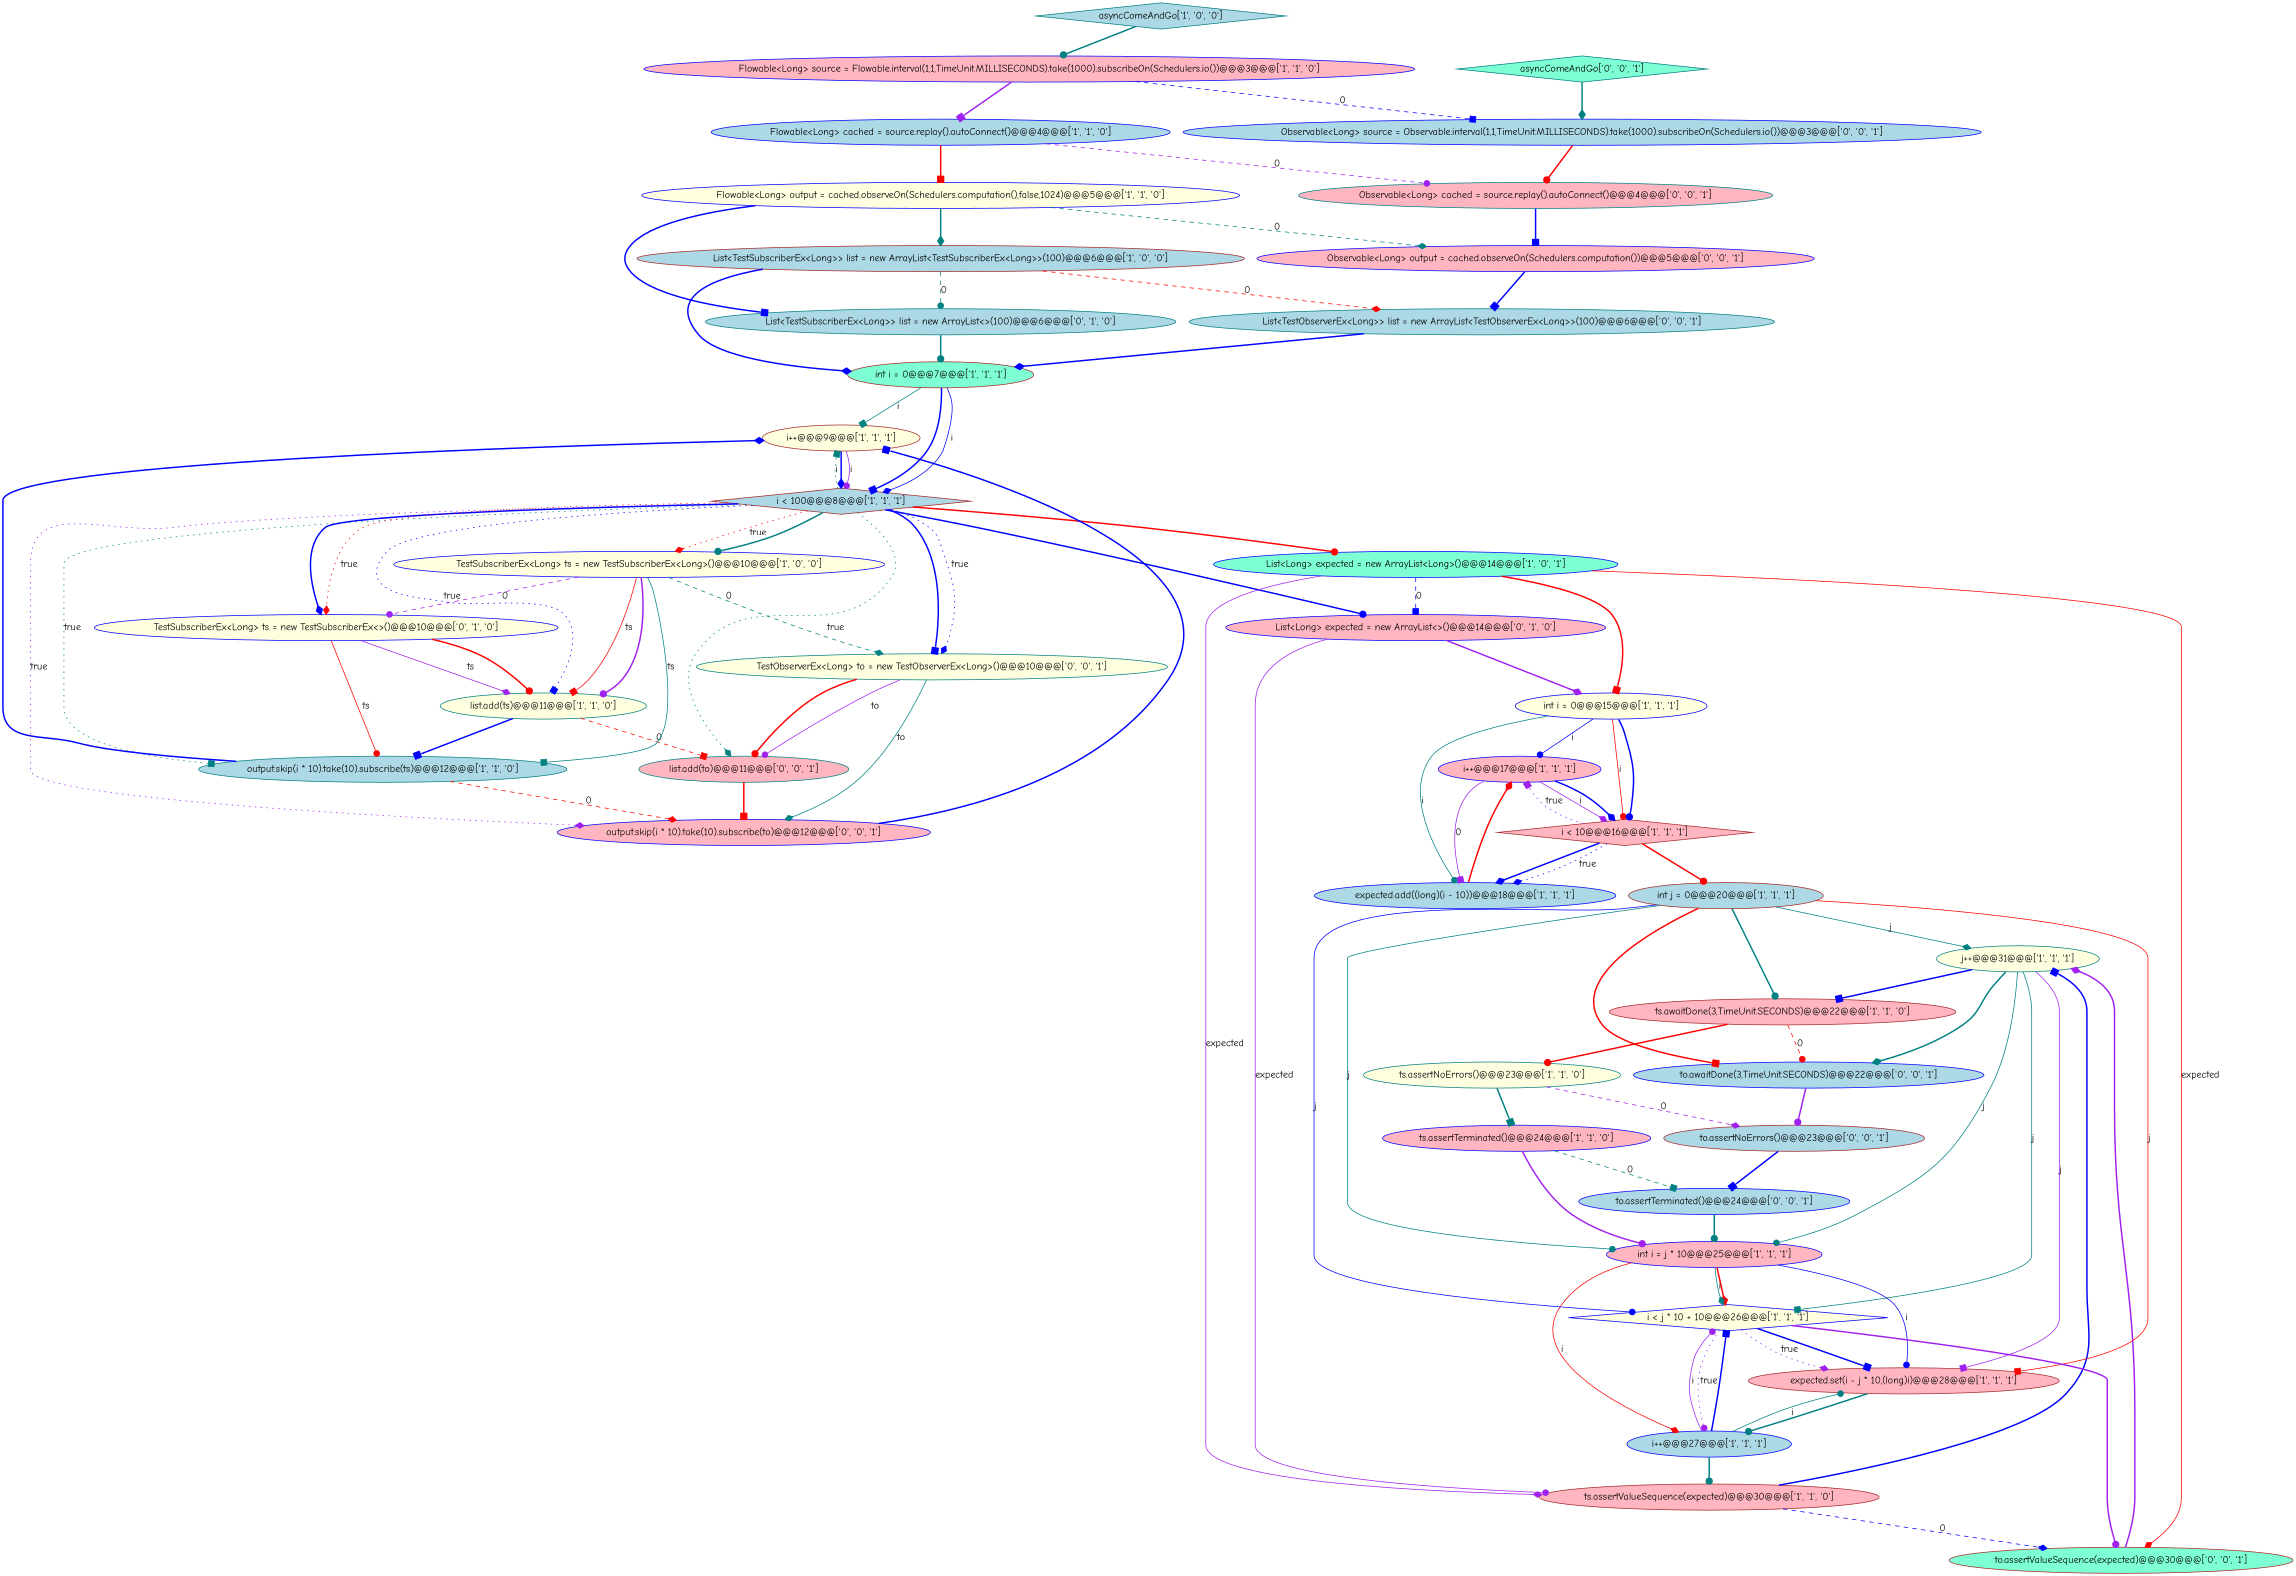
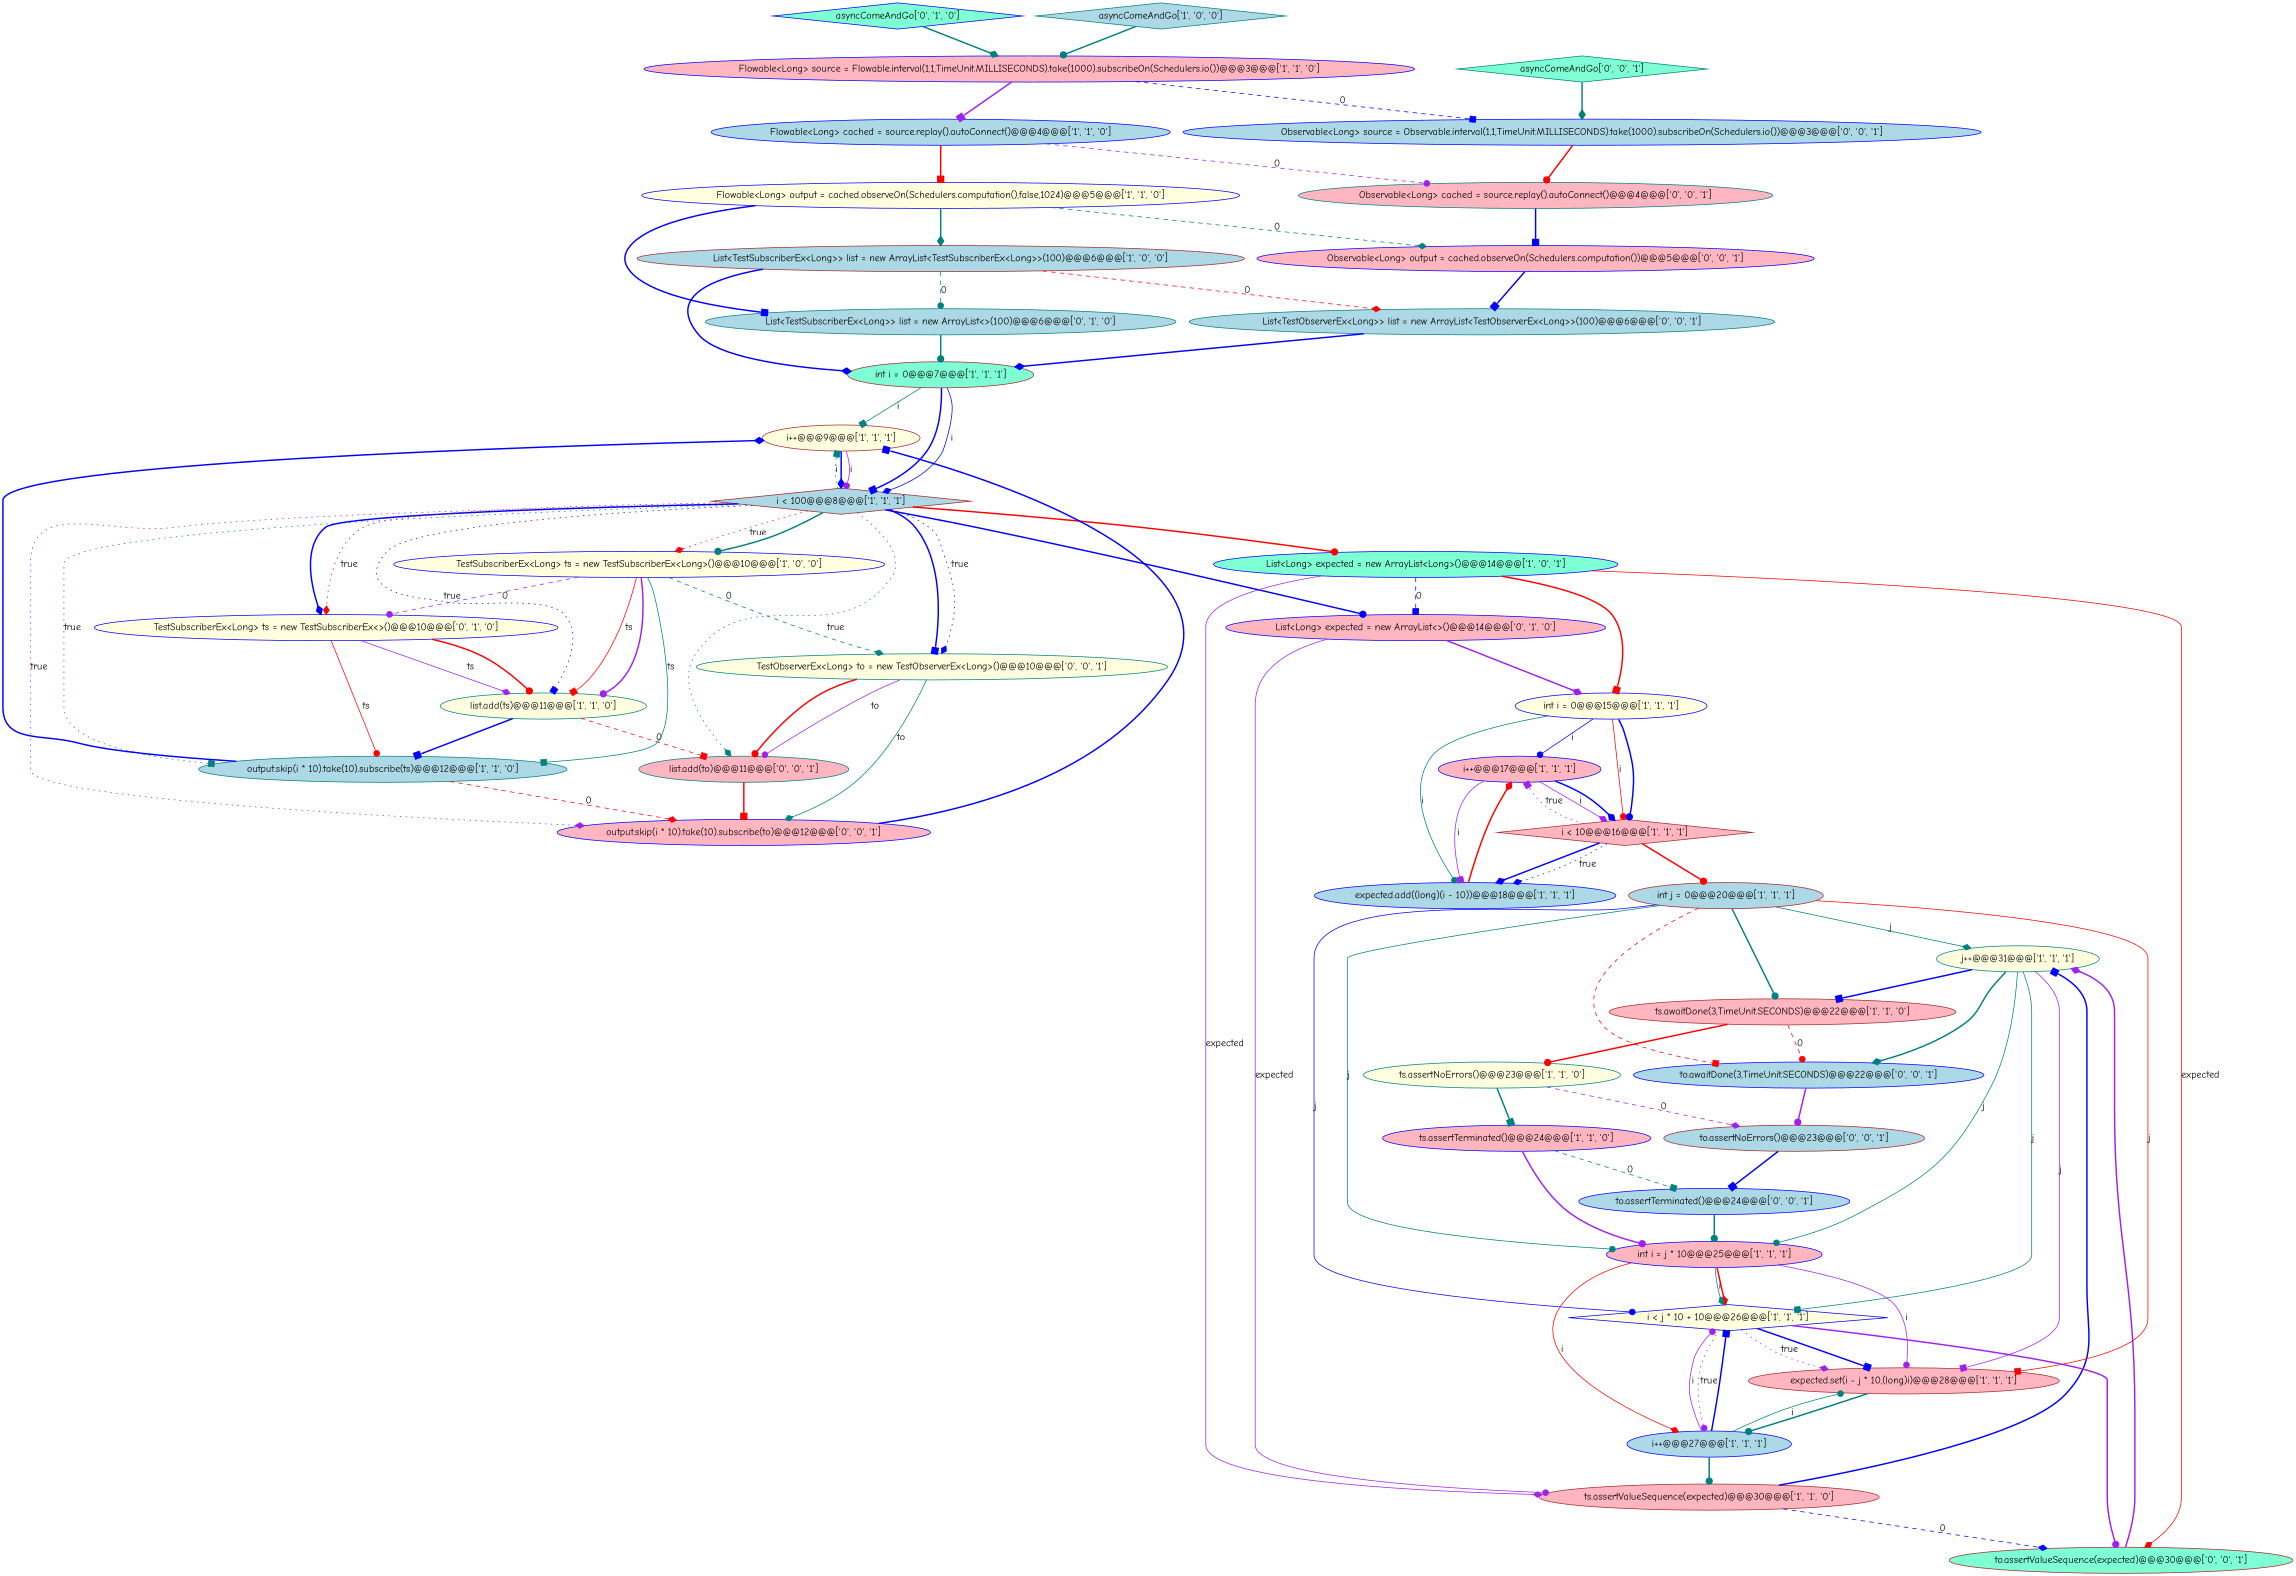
none -> (898, 16)
(1459, 832) -> (1459, 832)
(1595, 1000) -> (1595, 1000)
(1867, 1288) -> (1867, 1288)
